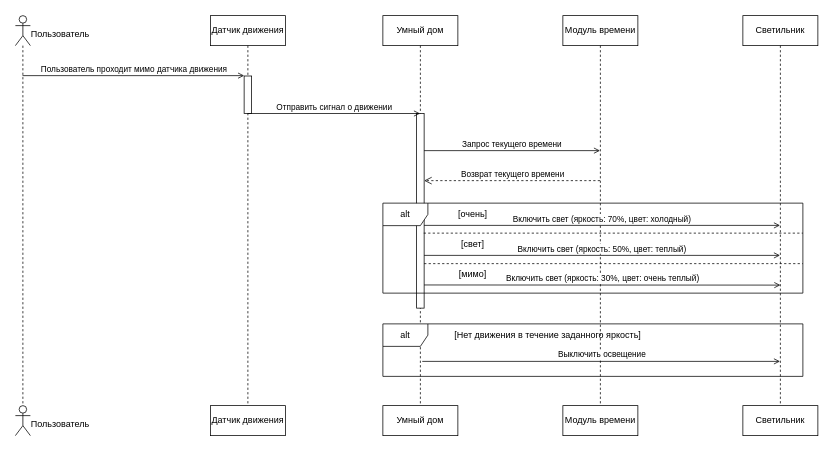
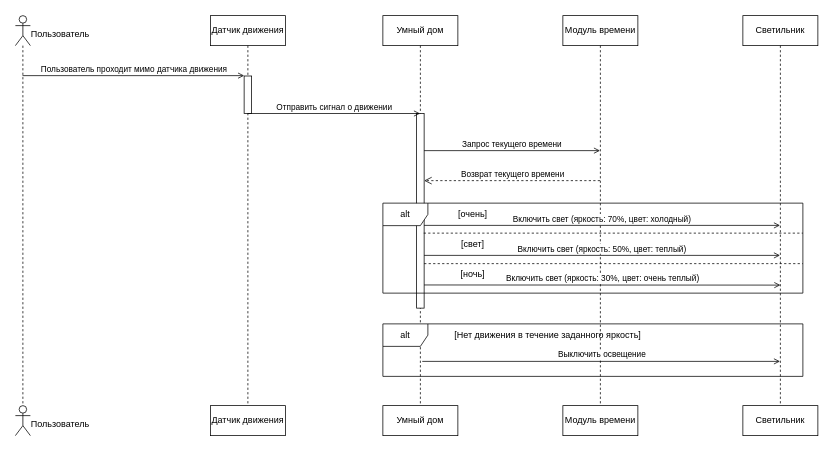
(473, 274) -> (473, 274)
